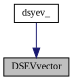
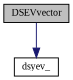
(36, 35) -> (36, 35)
